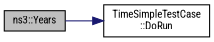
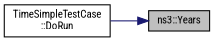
(79, 21) -> (124, 21)
